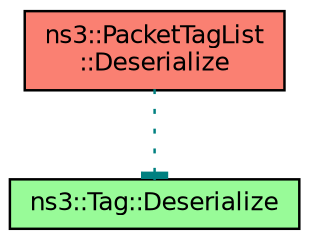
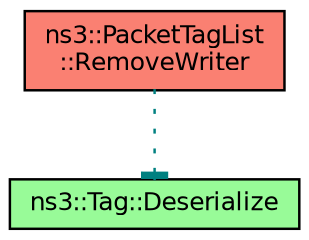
(155, 51) -> (155, 51)
